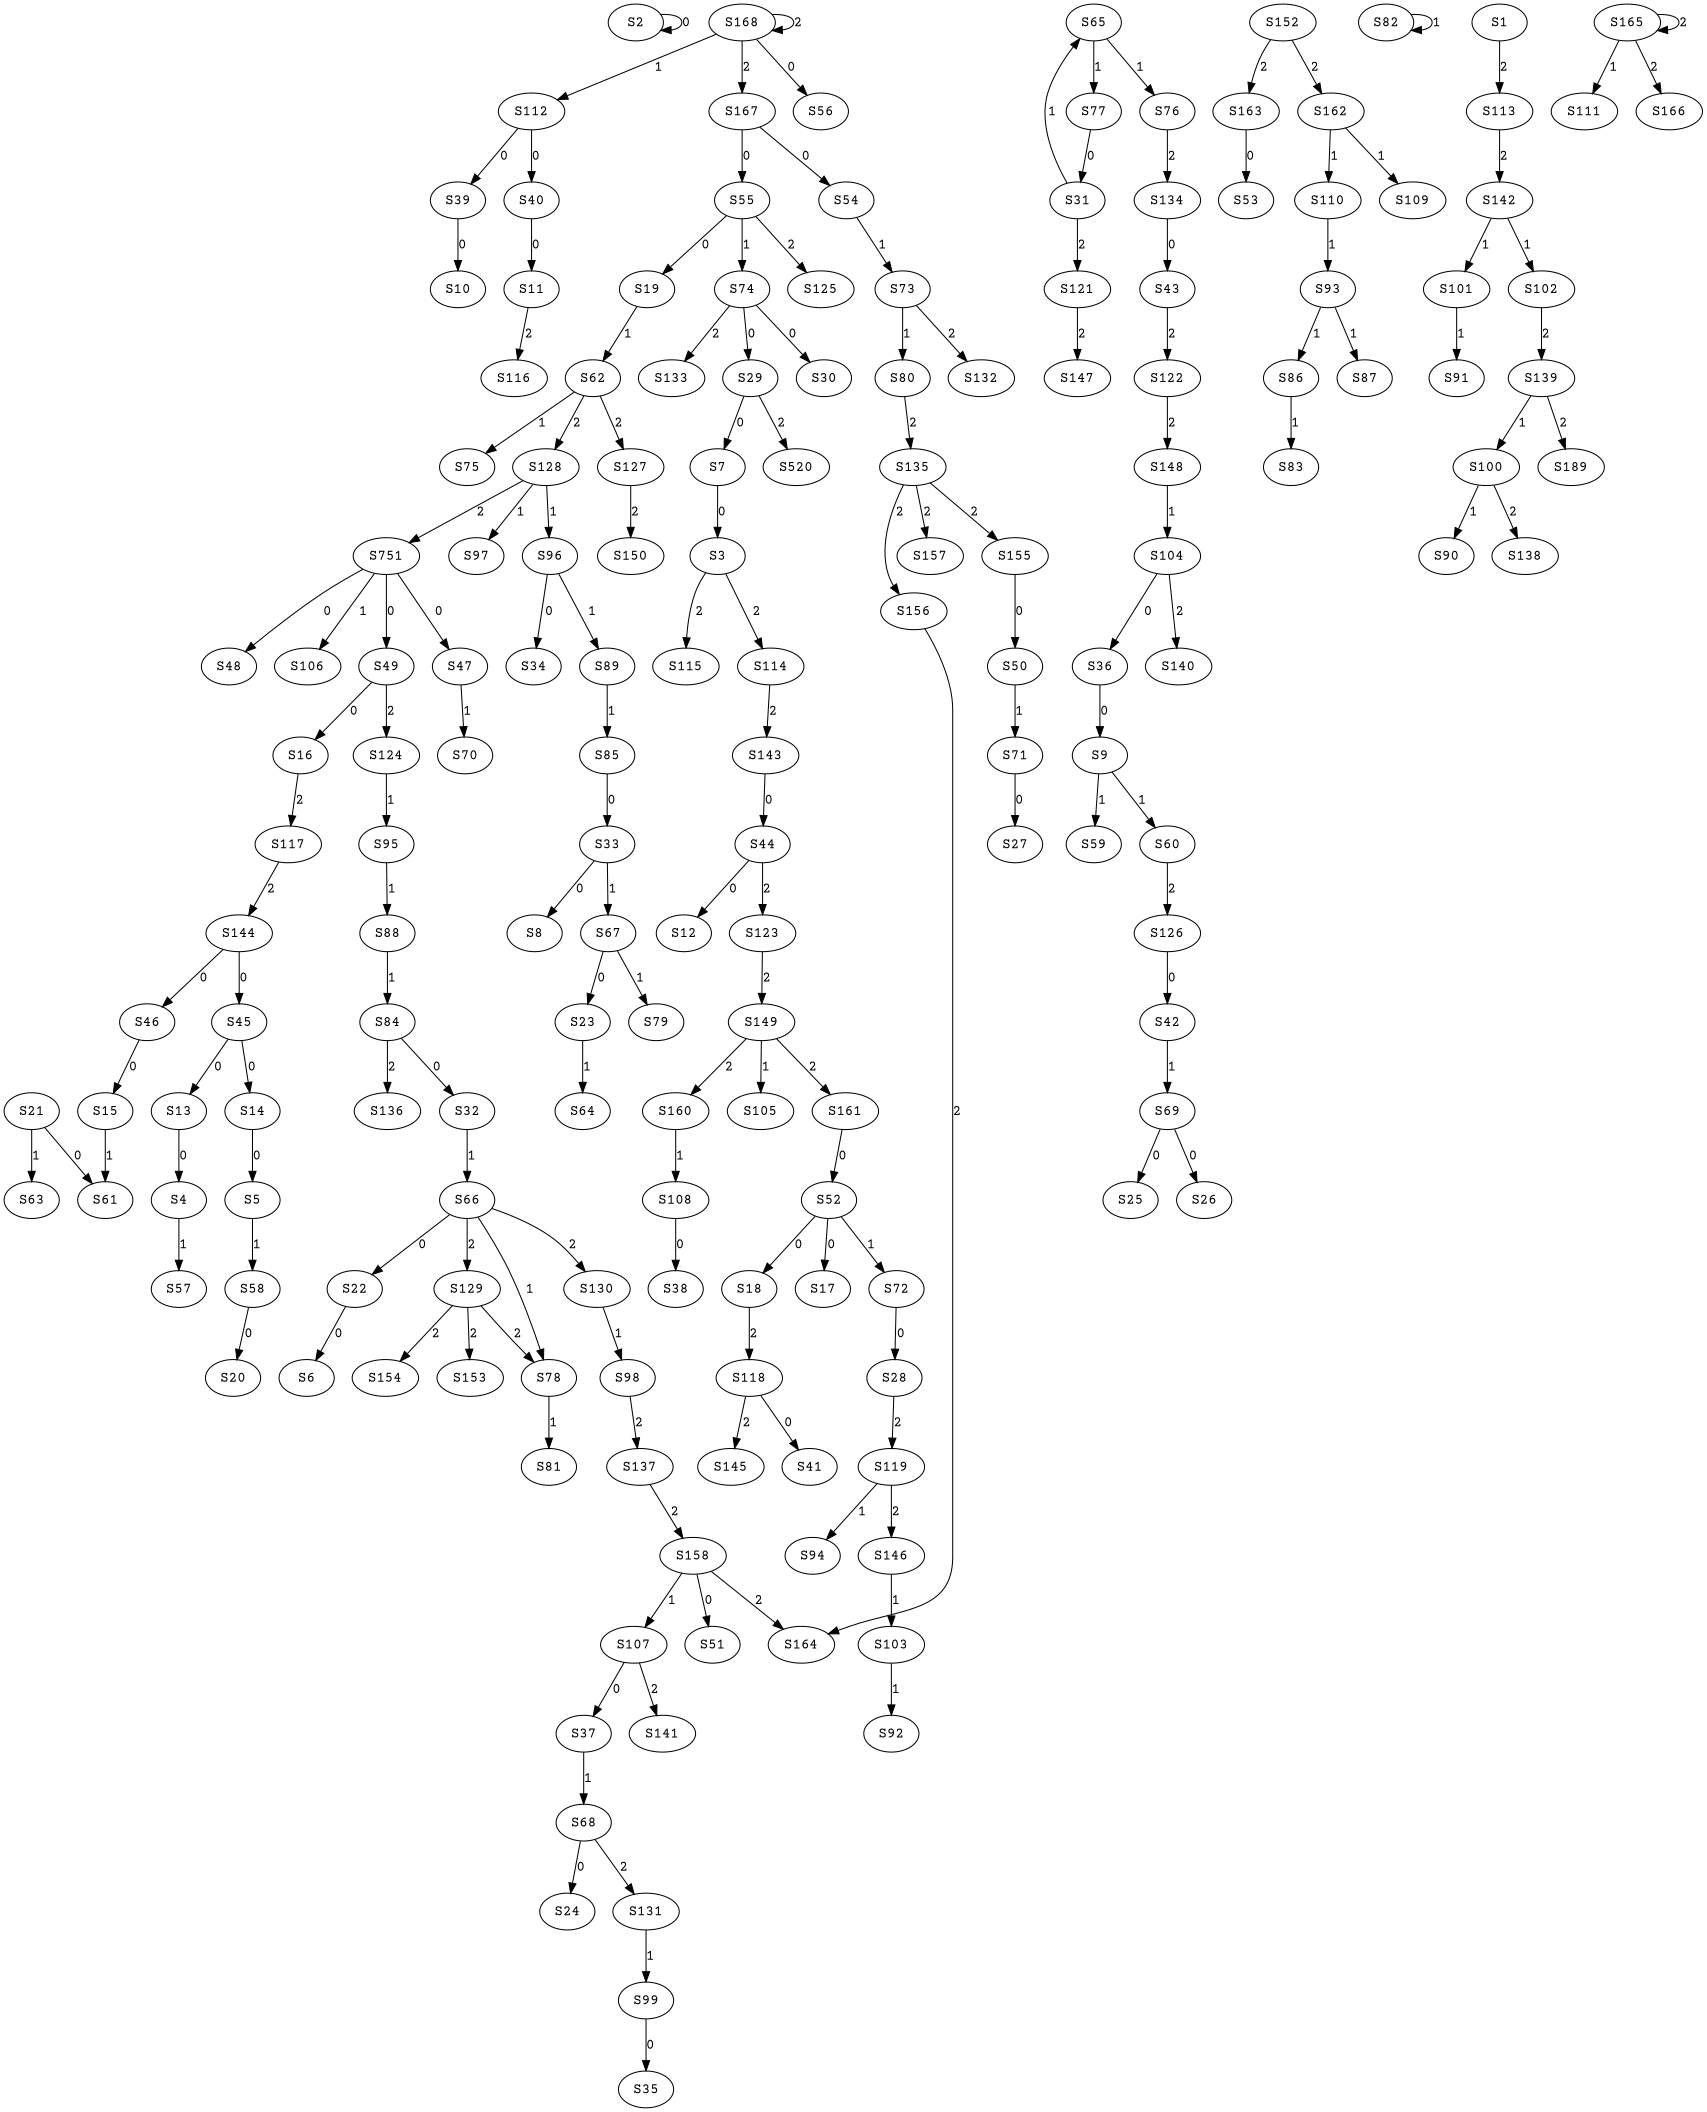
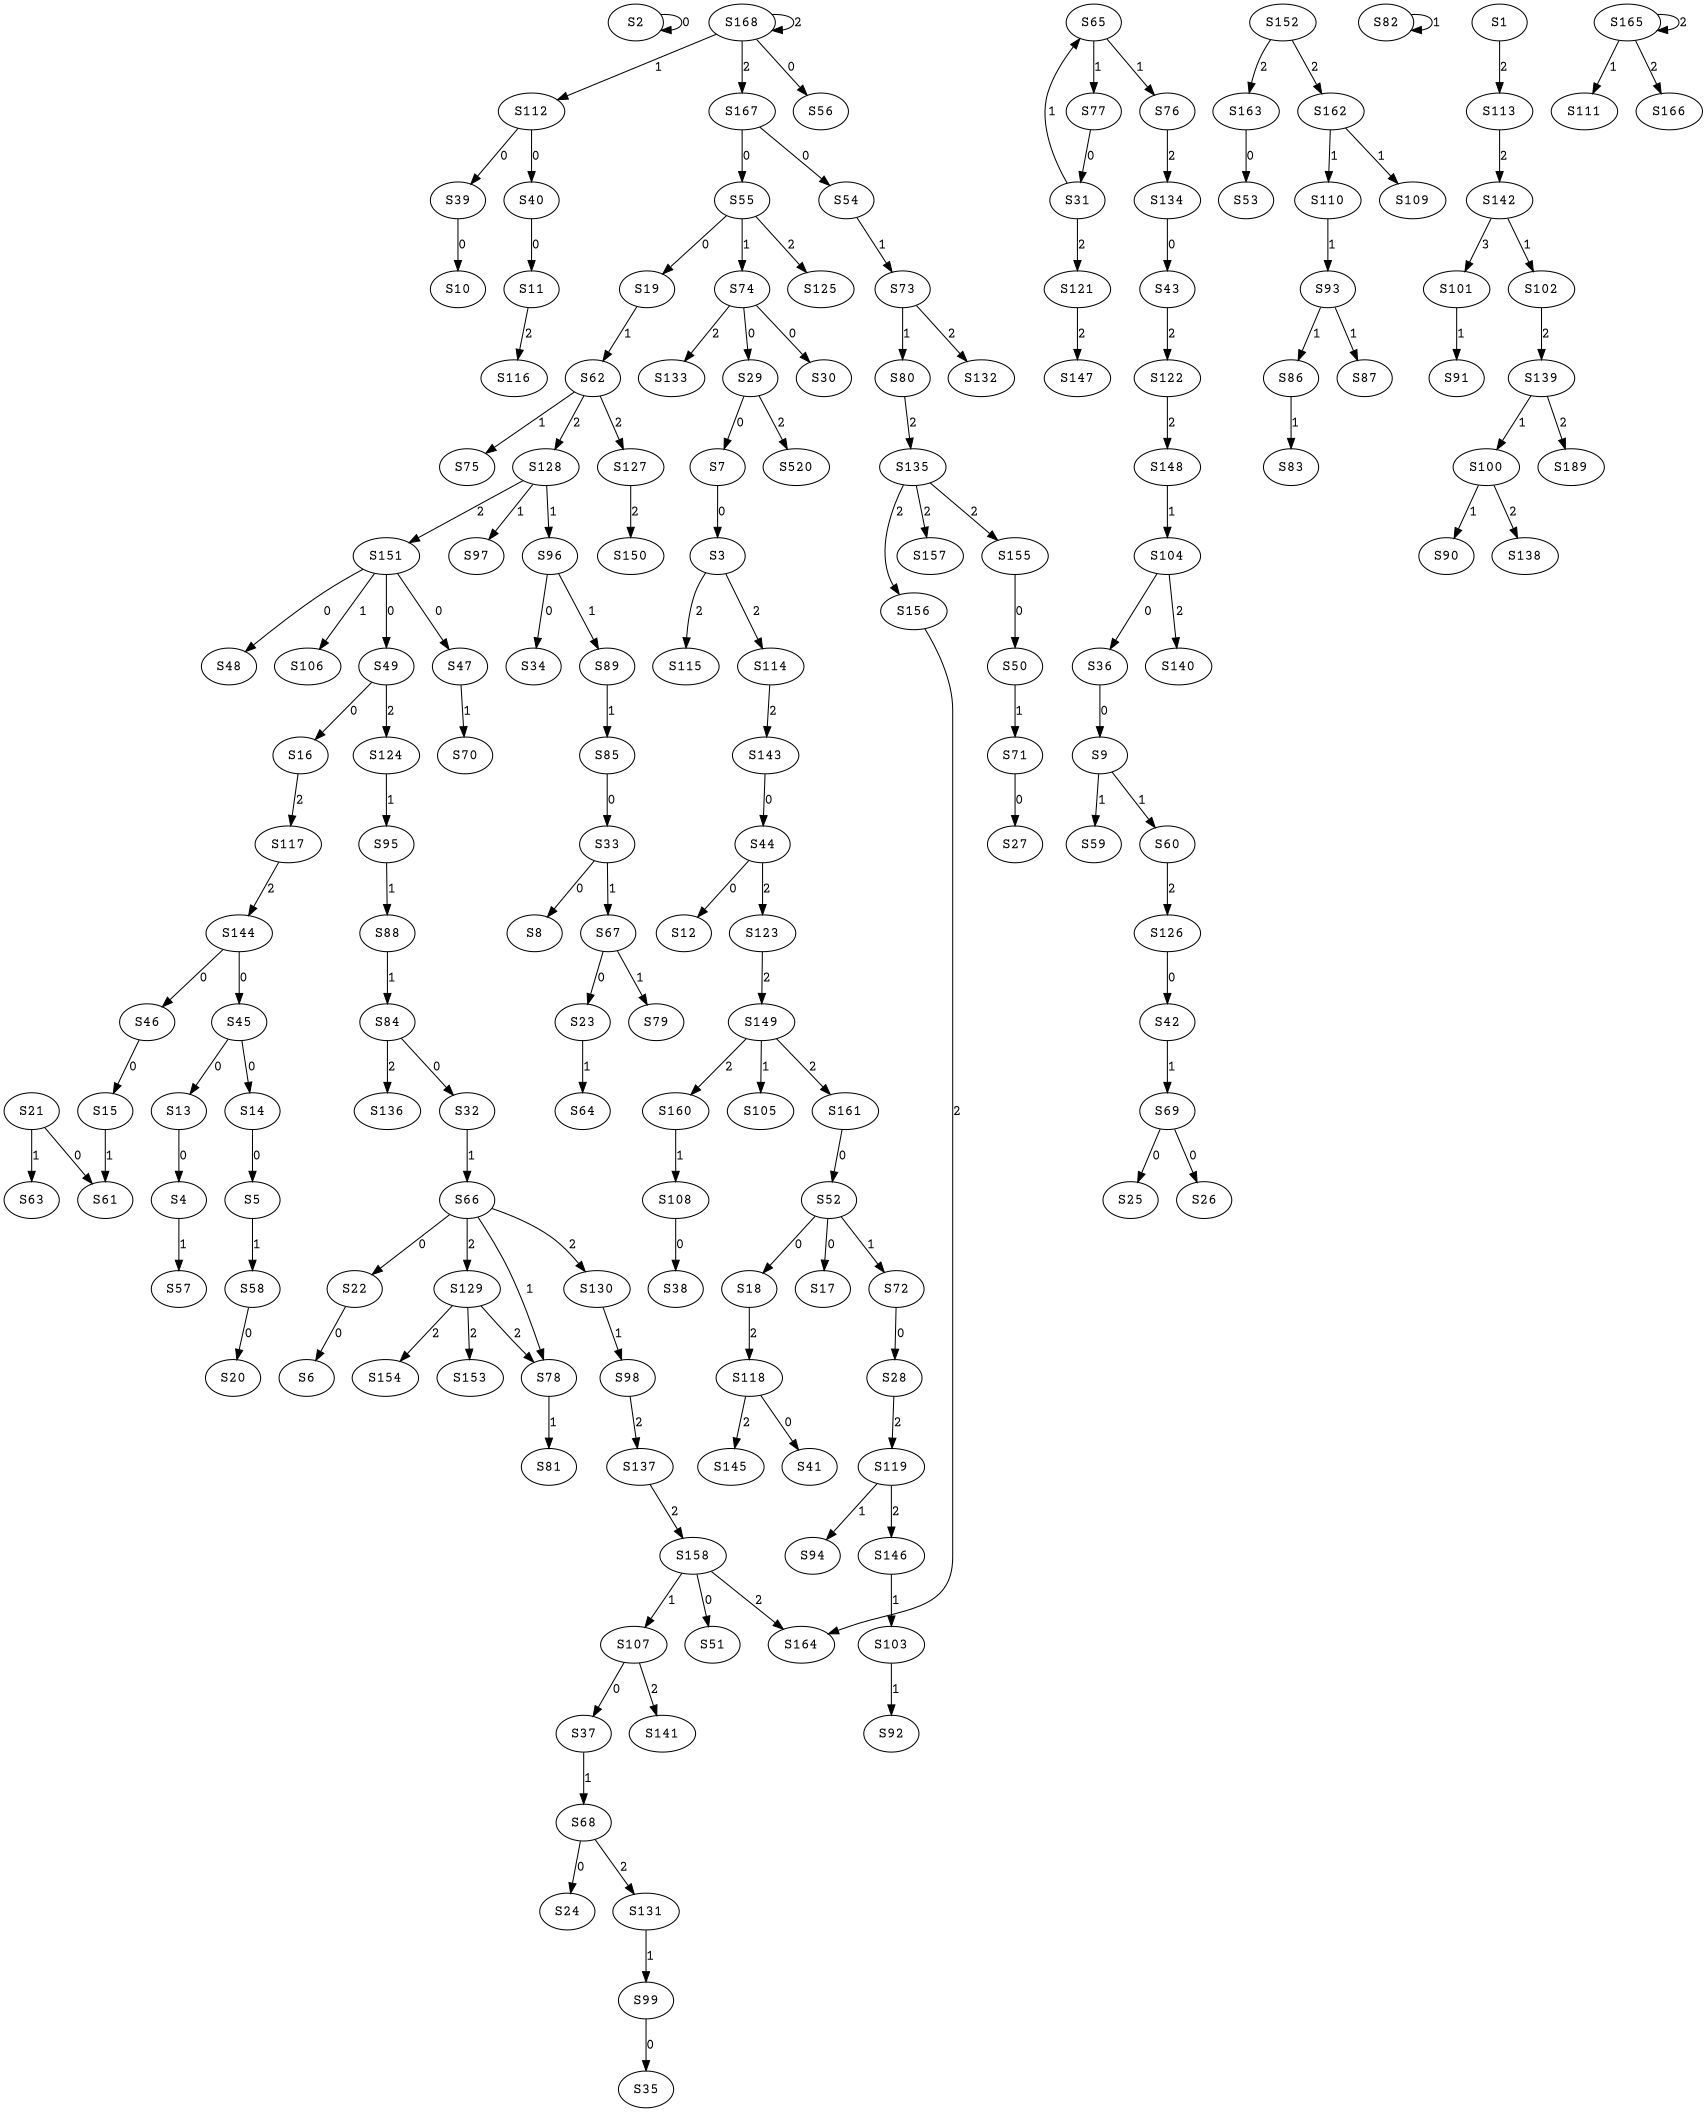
(1486, 245) -> (1486, 245)
(386, 556) -> (386, 556)
